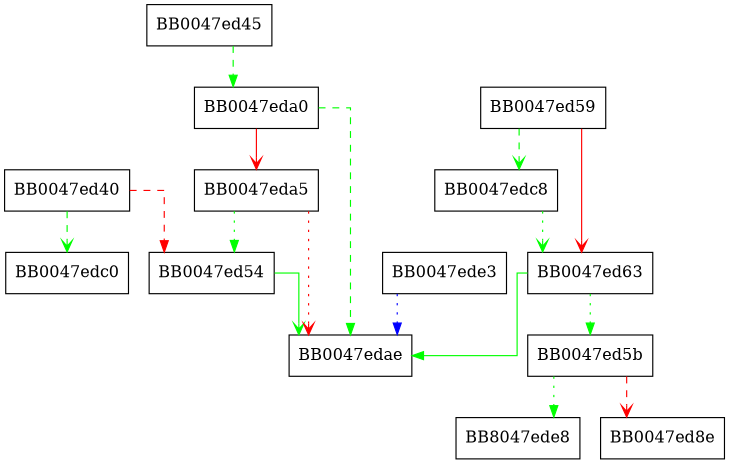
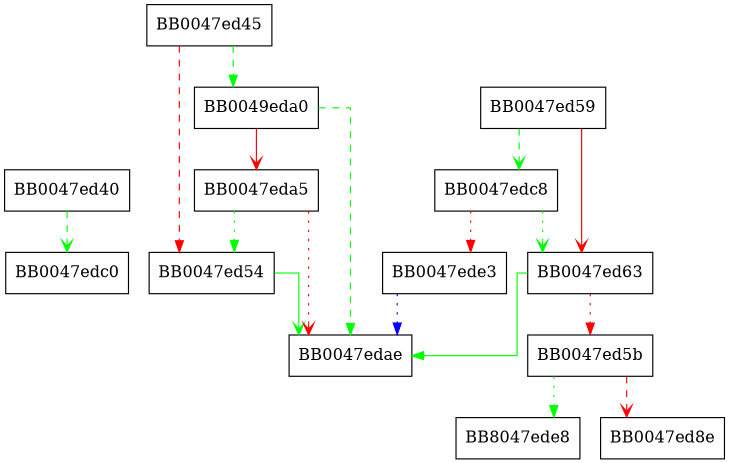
(256, 108) -> (256, 108)
(164, 198) -> (179, 143)
none -> (471, 226)
(590, 308) -> (590, 308)
